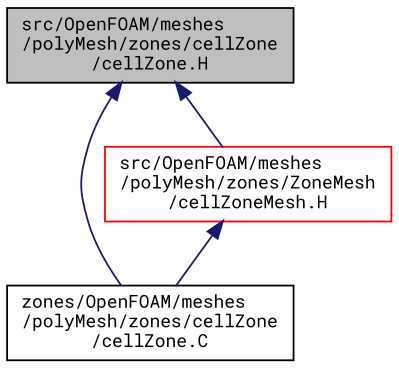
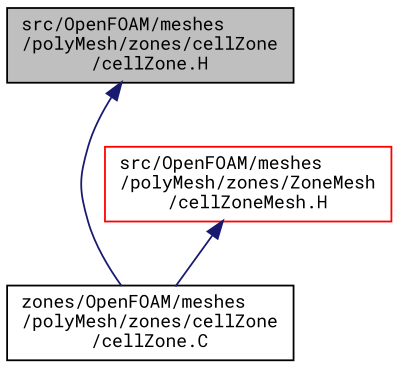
(205, 122) -> none
